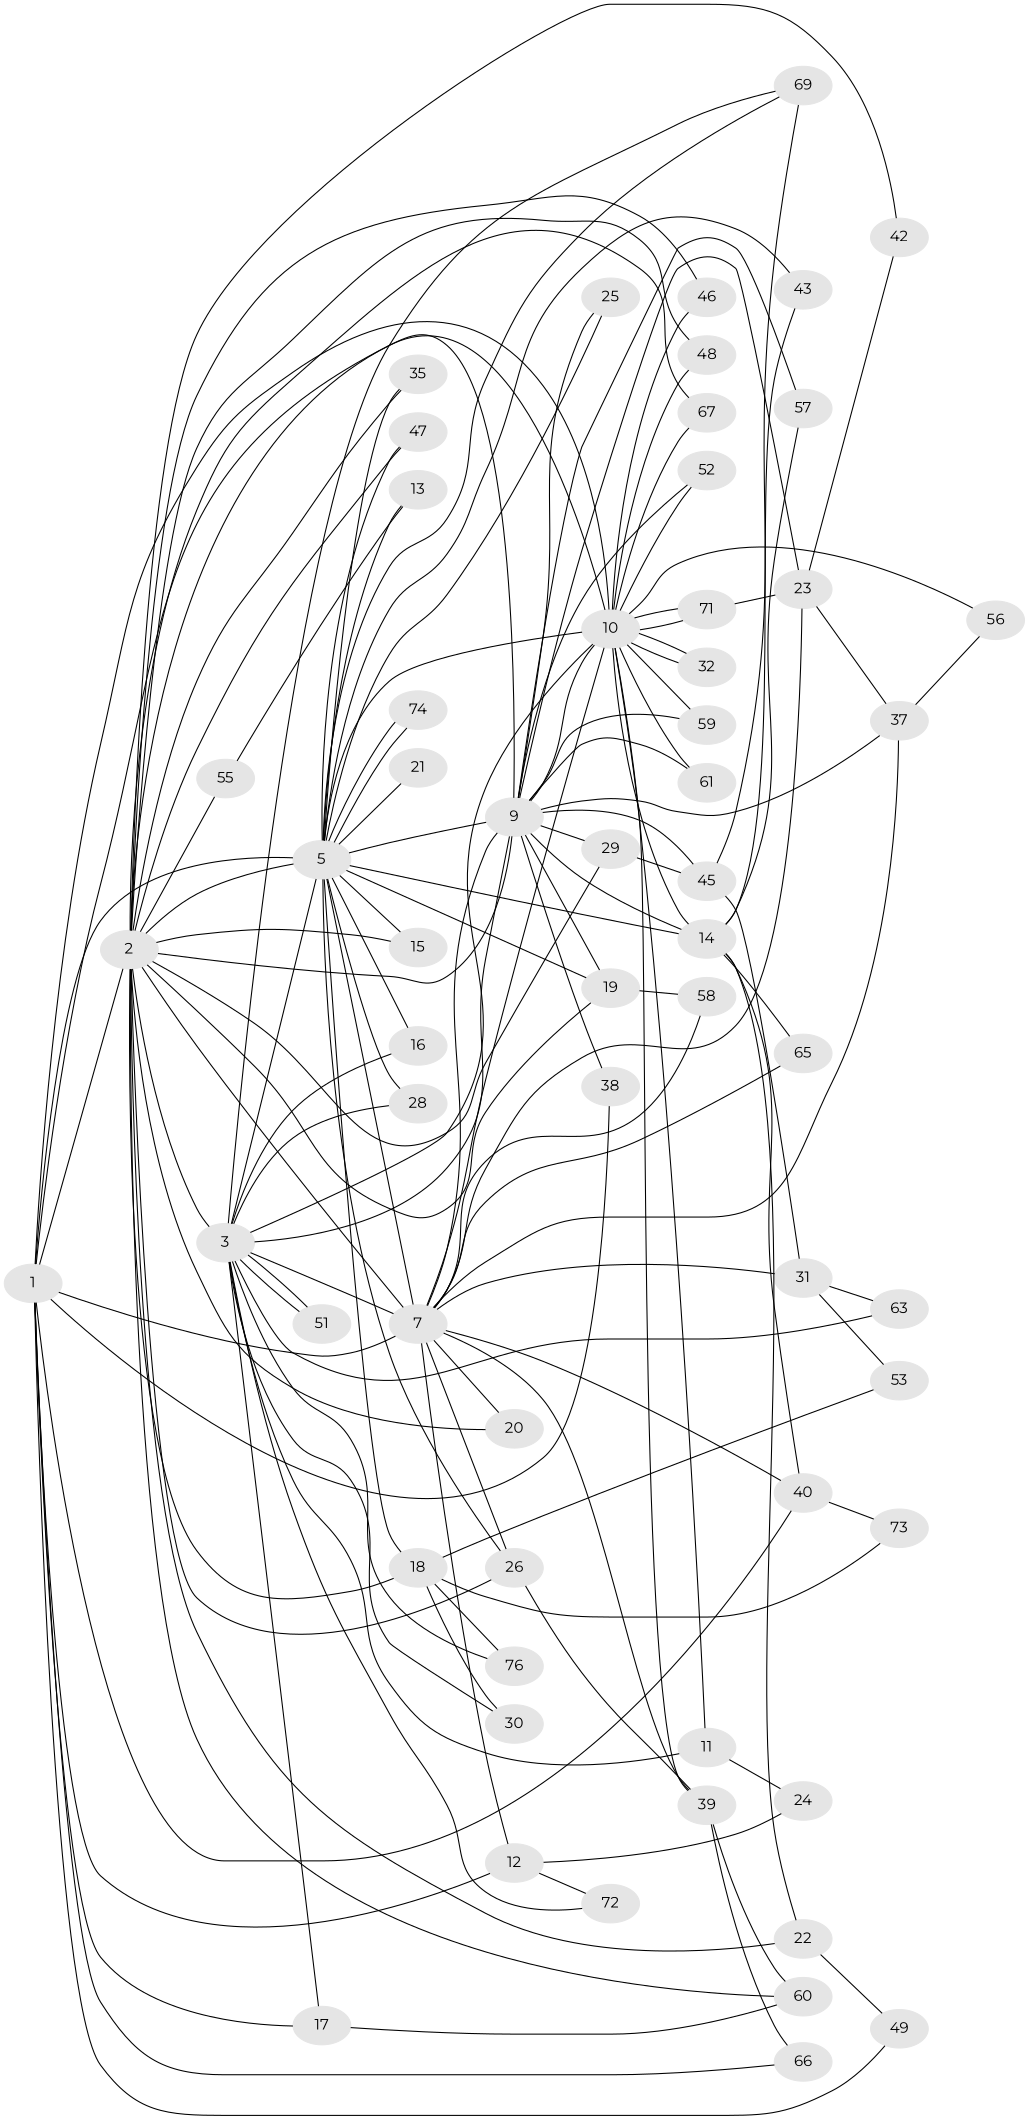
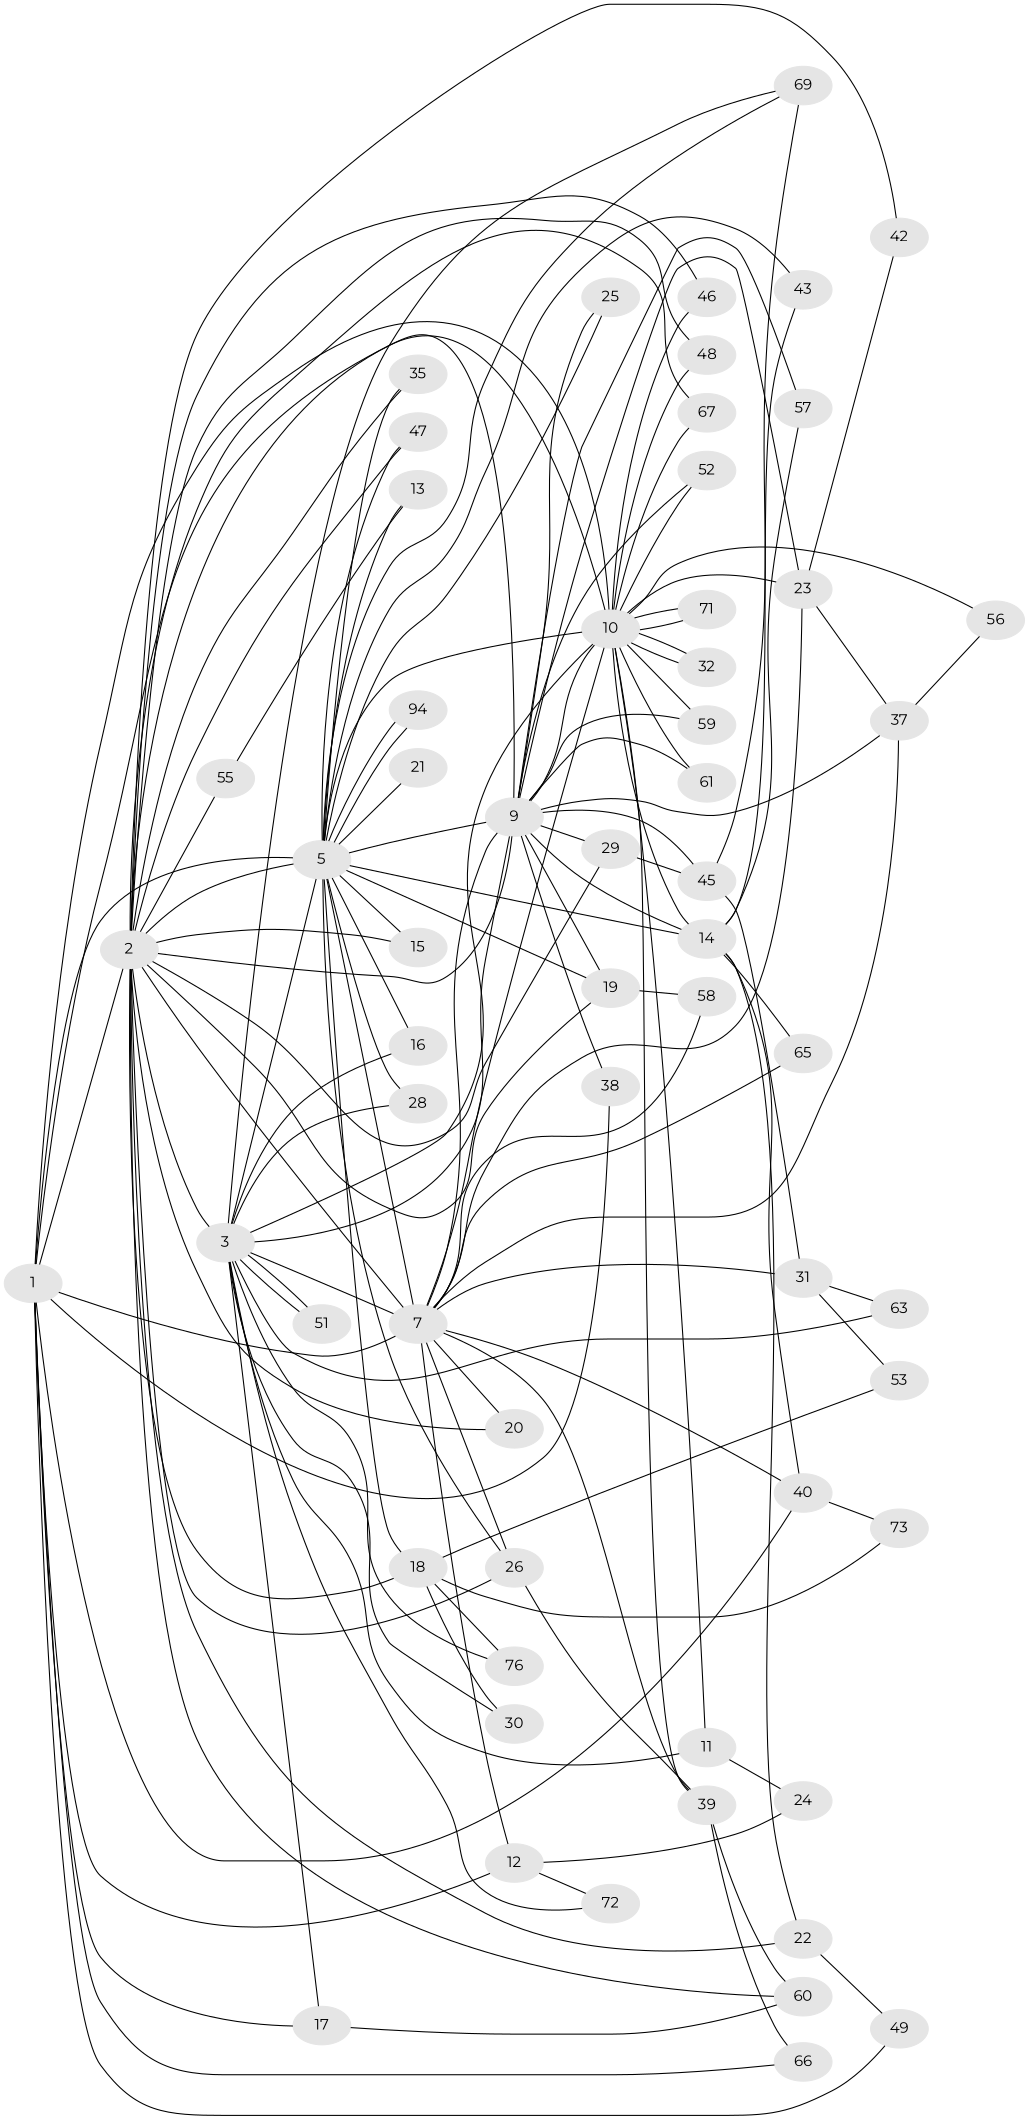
(755, 599) -> (697, 577)
(418, 710) -> (418, 710)
